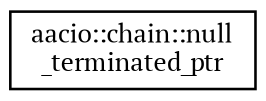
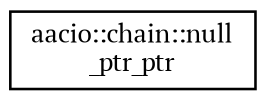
(133, 50) -> (133, 50)
